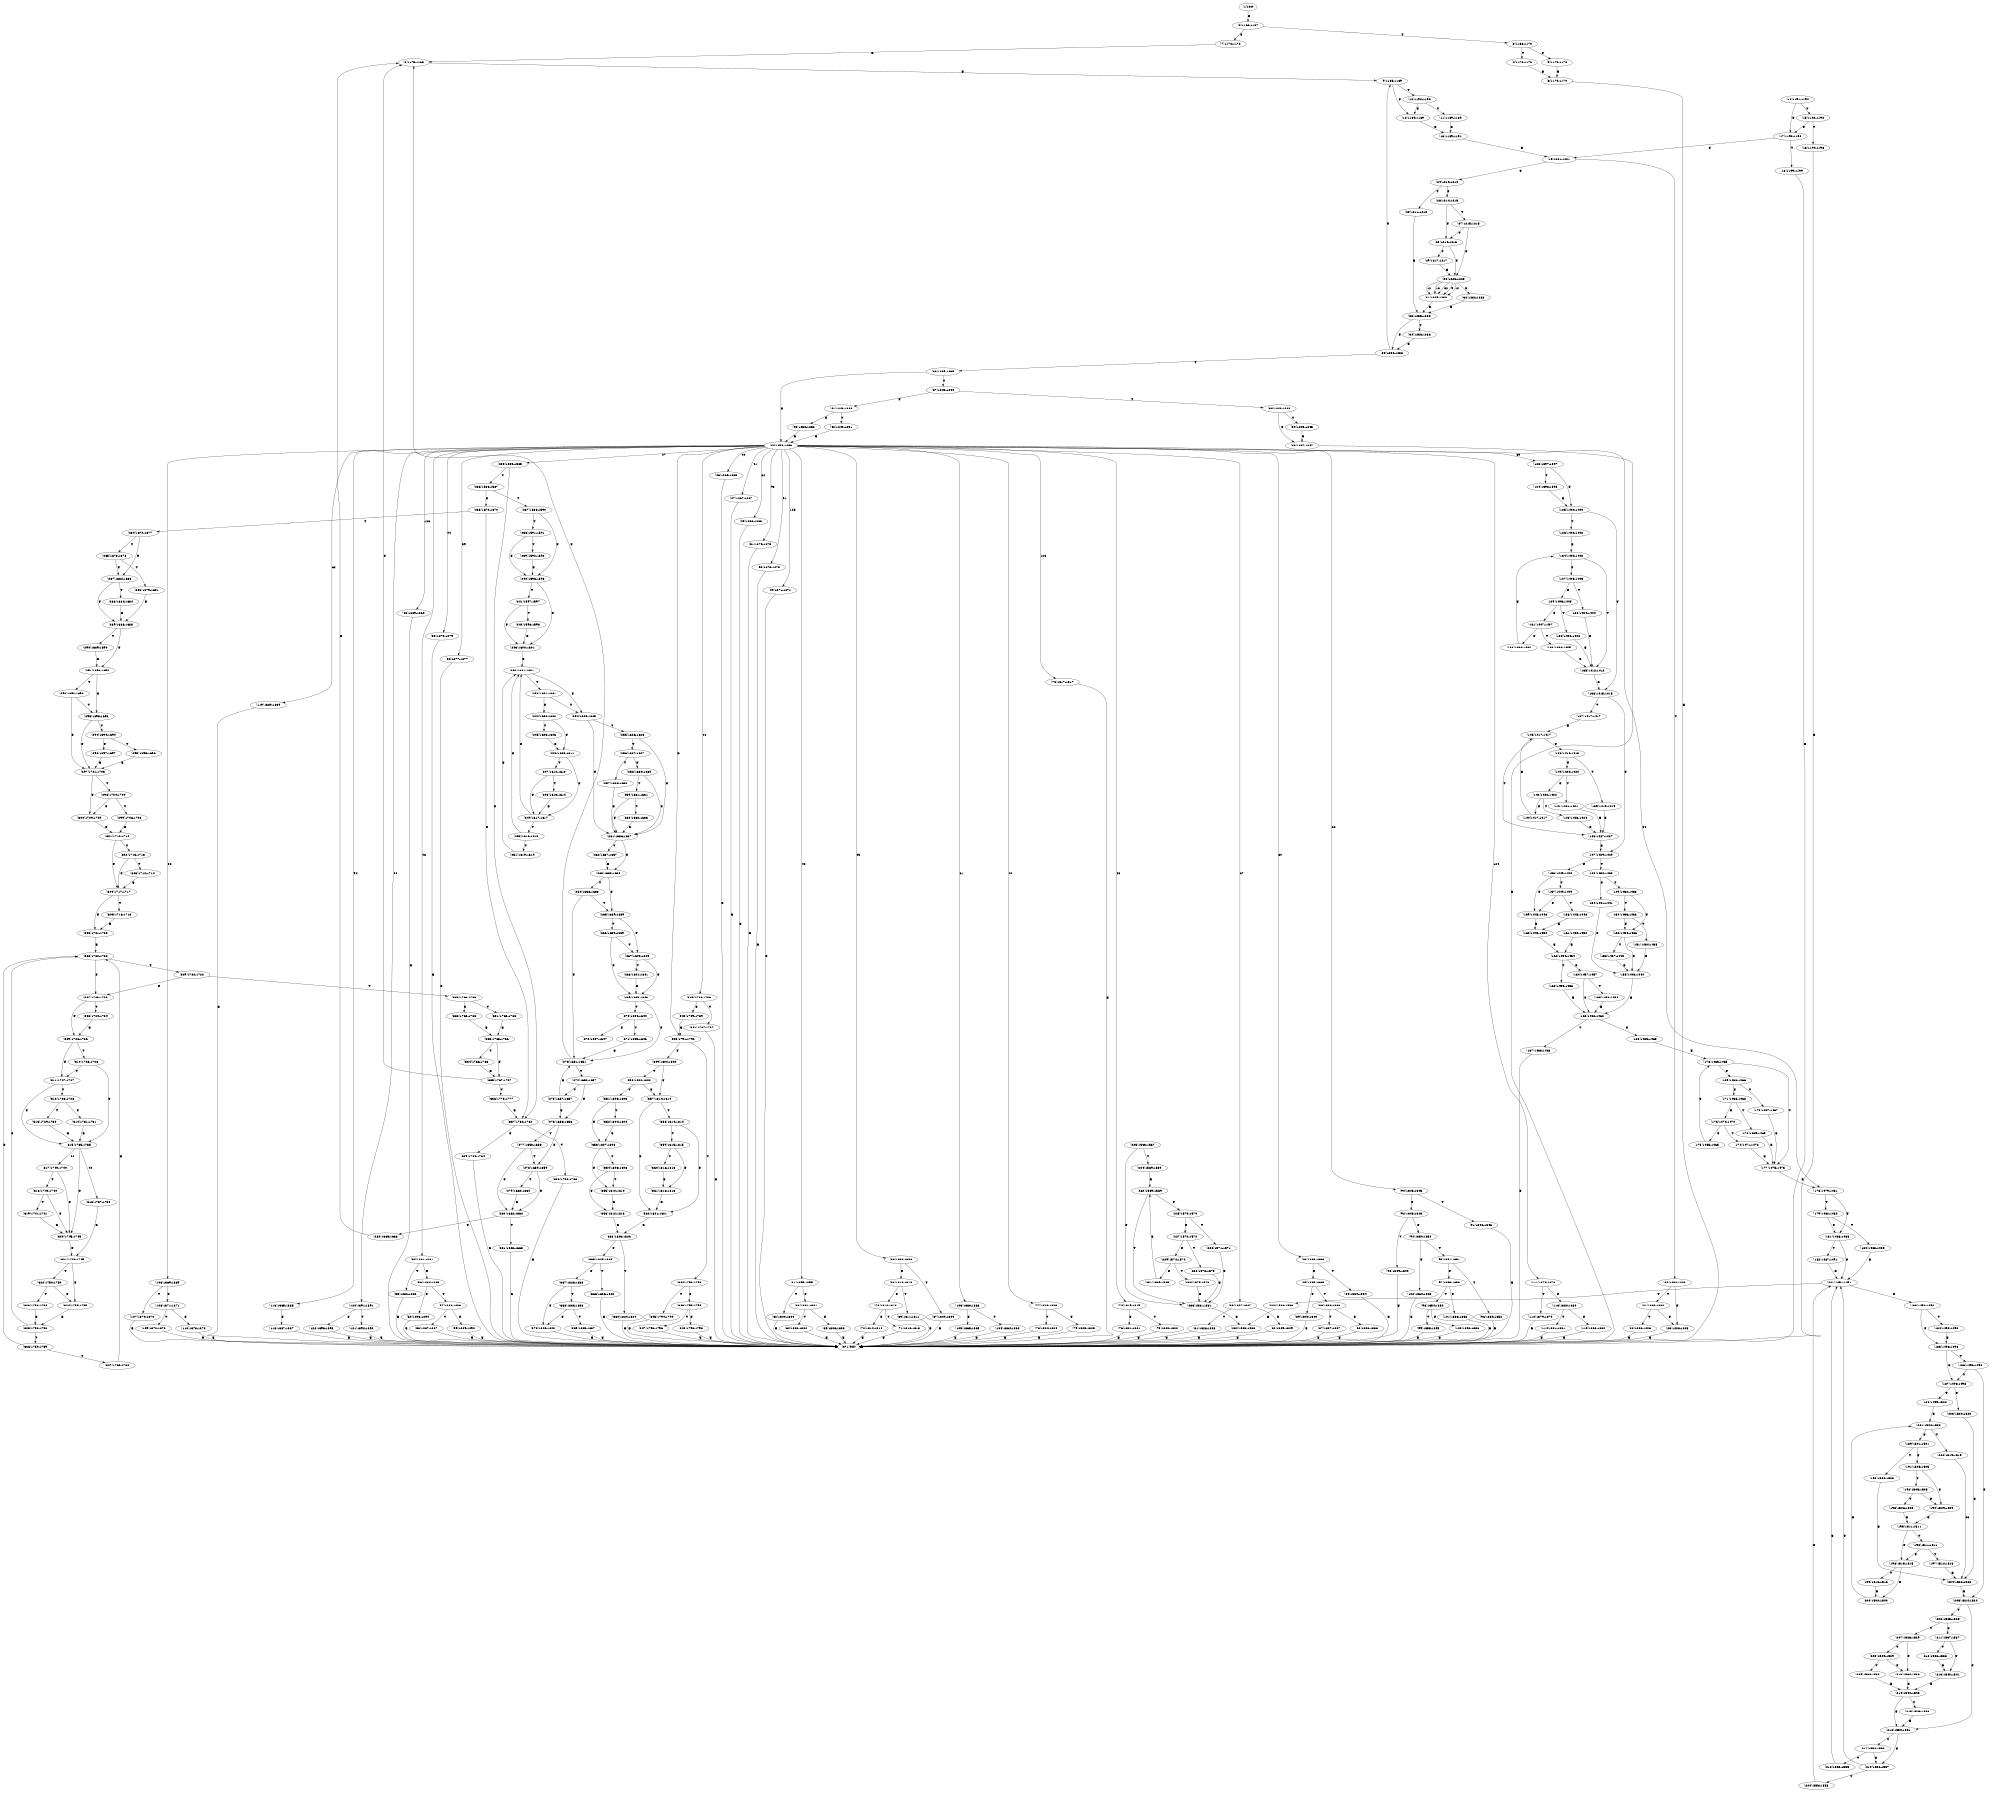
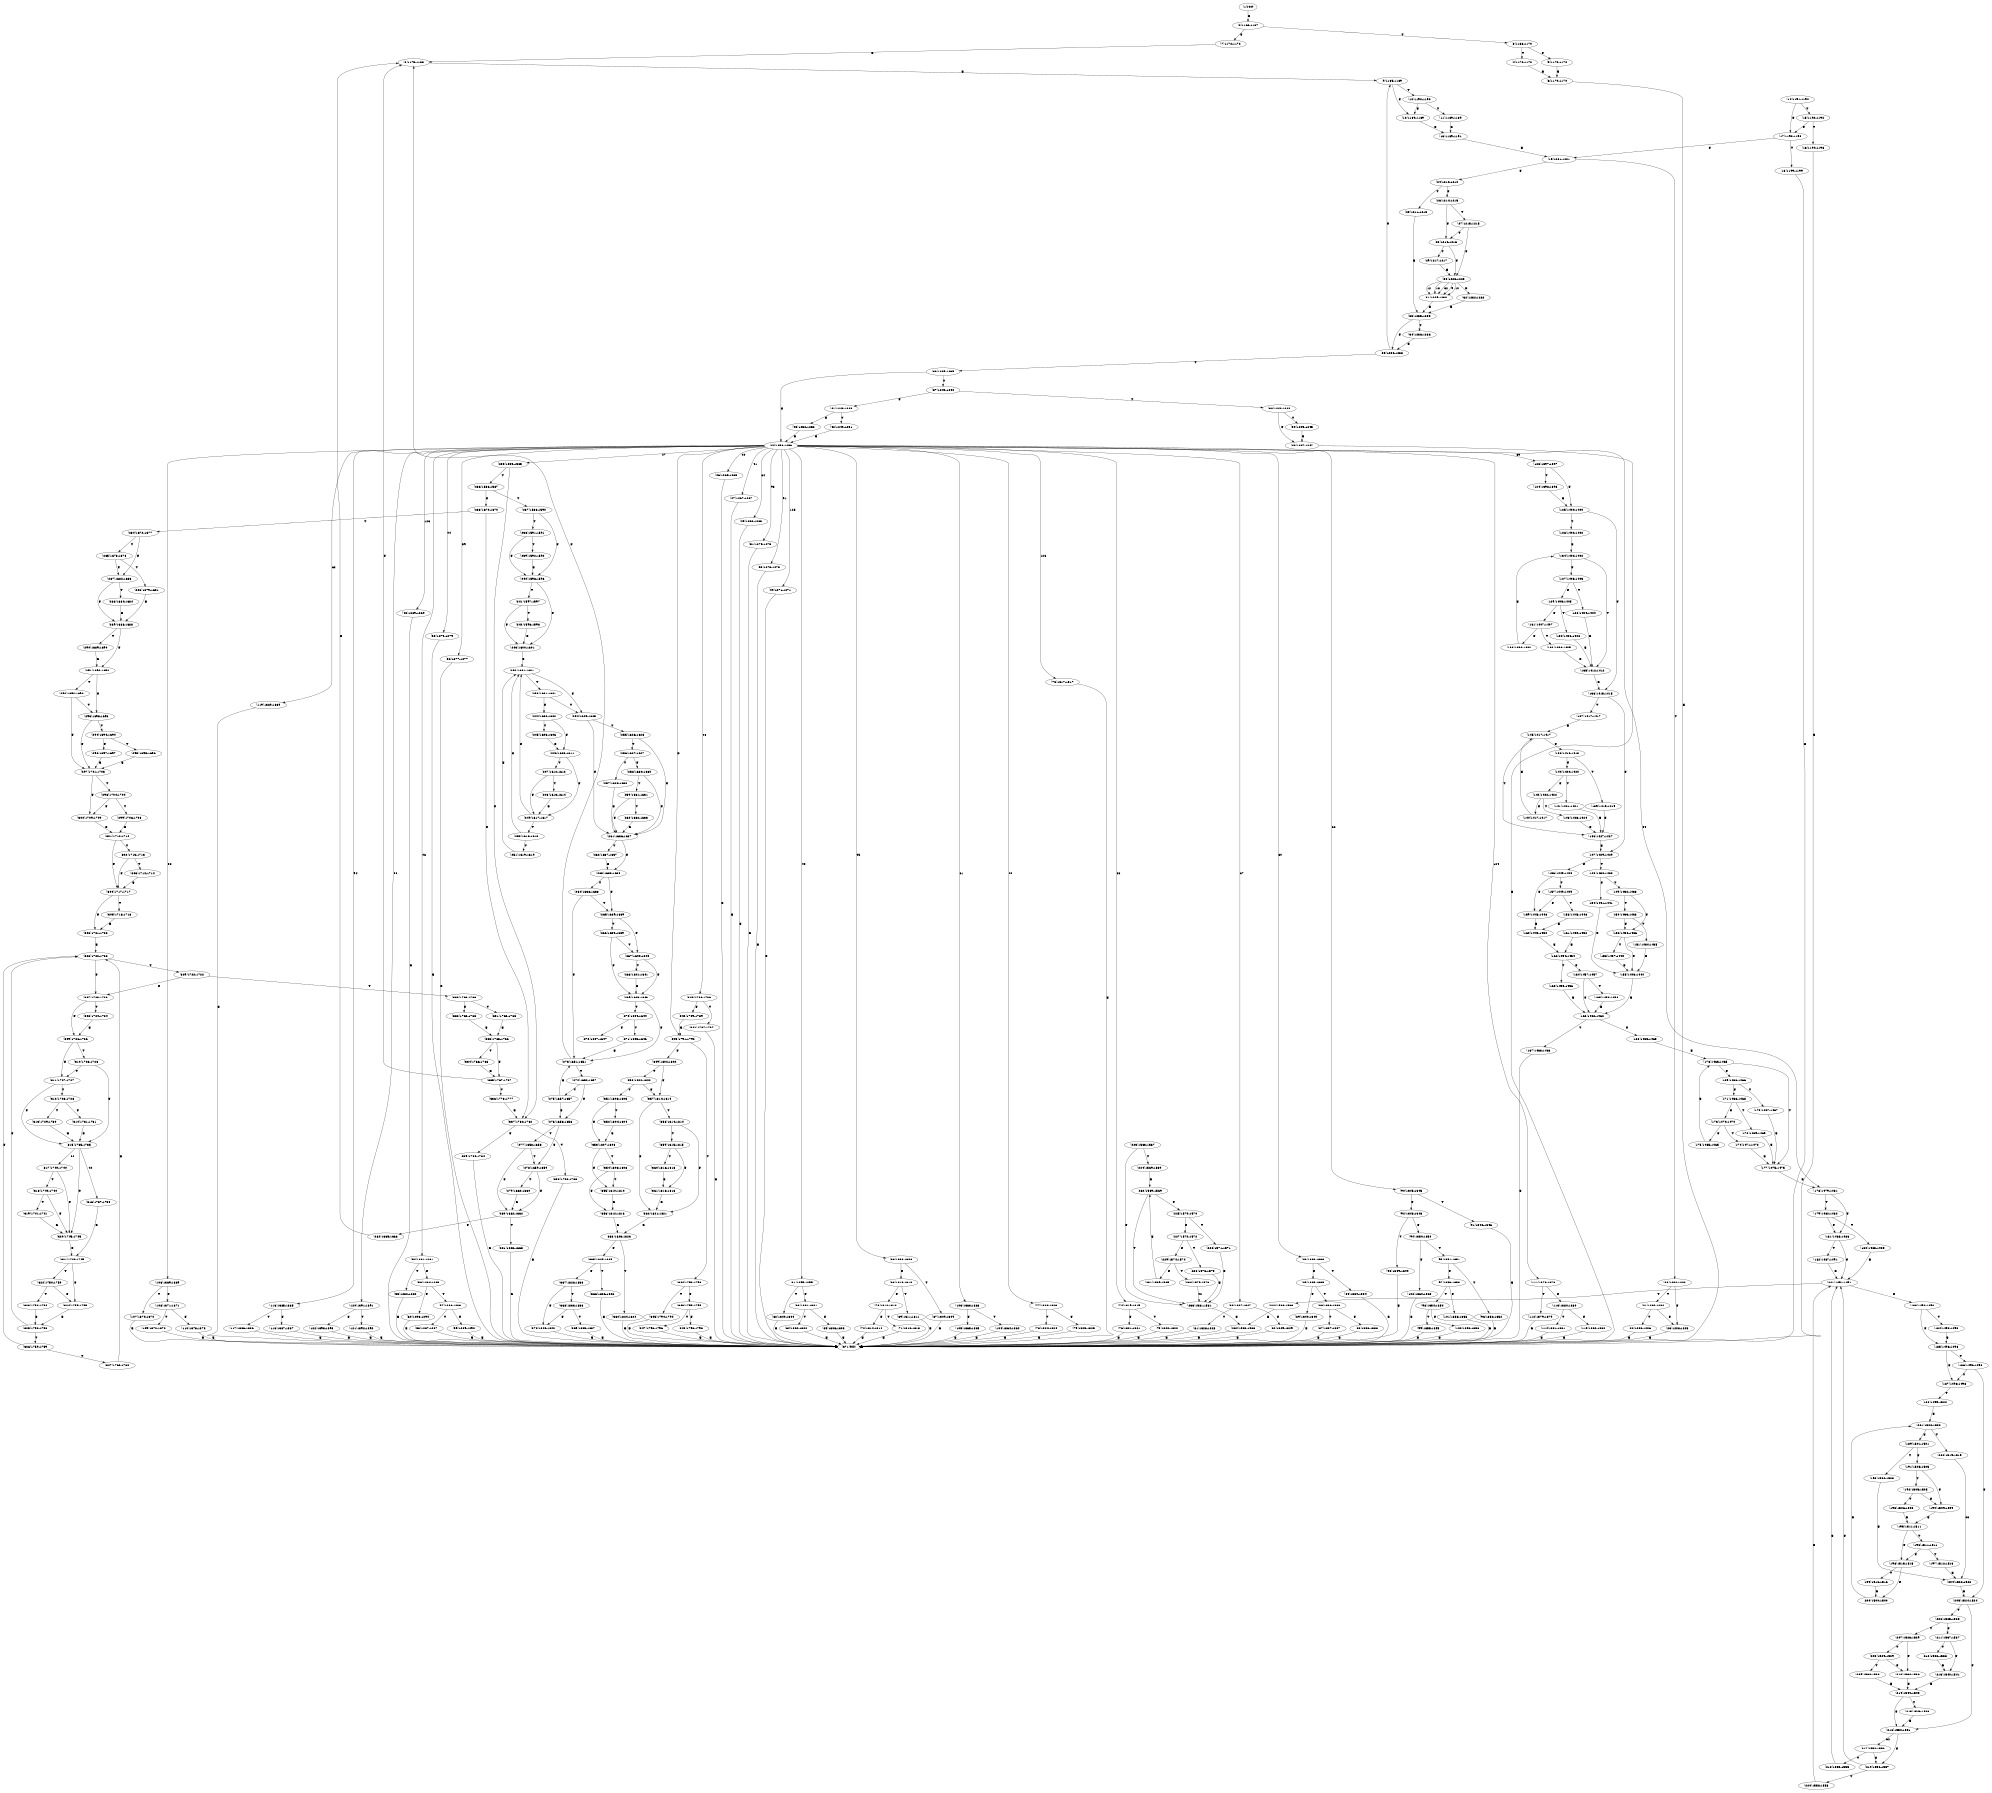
(1200, 1294) -> (1200, 1294)
none -> (242, 1329)
(1959, 1414) -> none
(1888, 1739) -> (1888, 1739)
